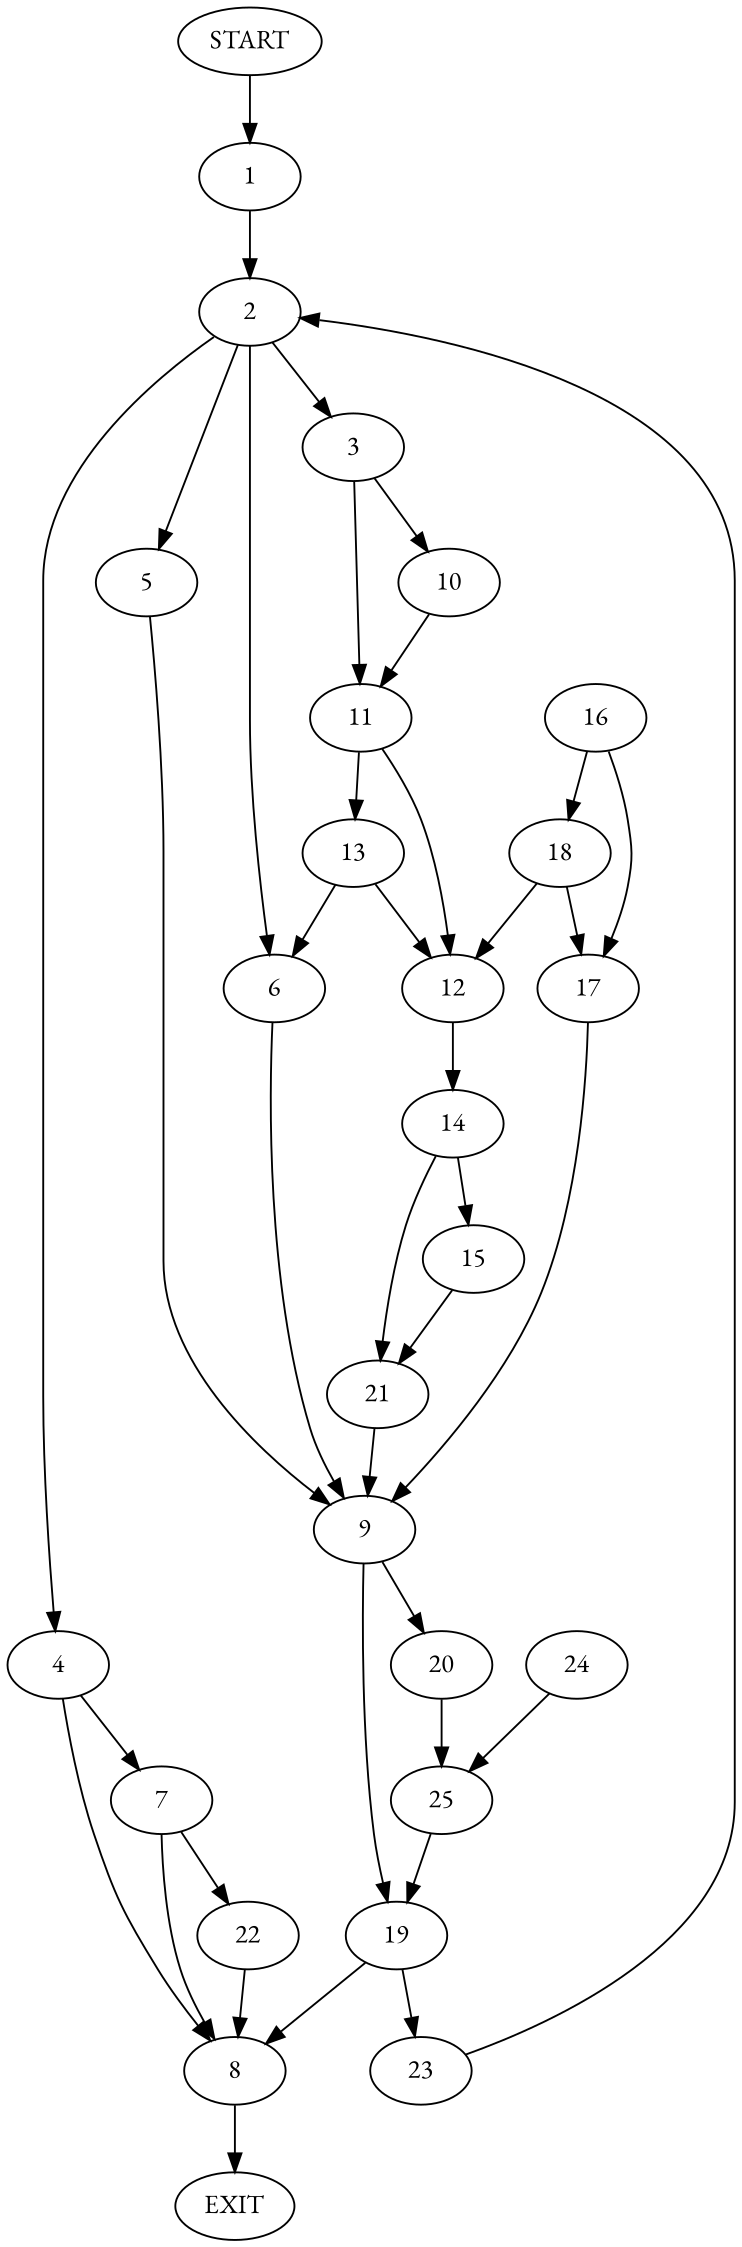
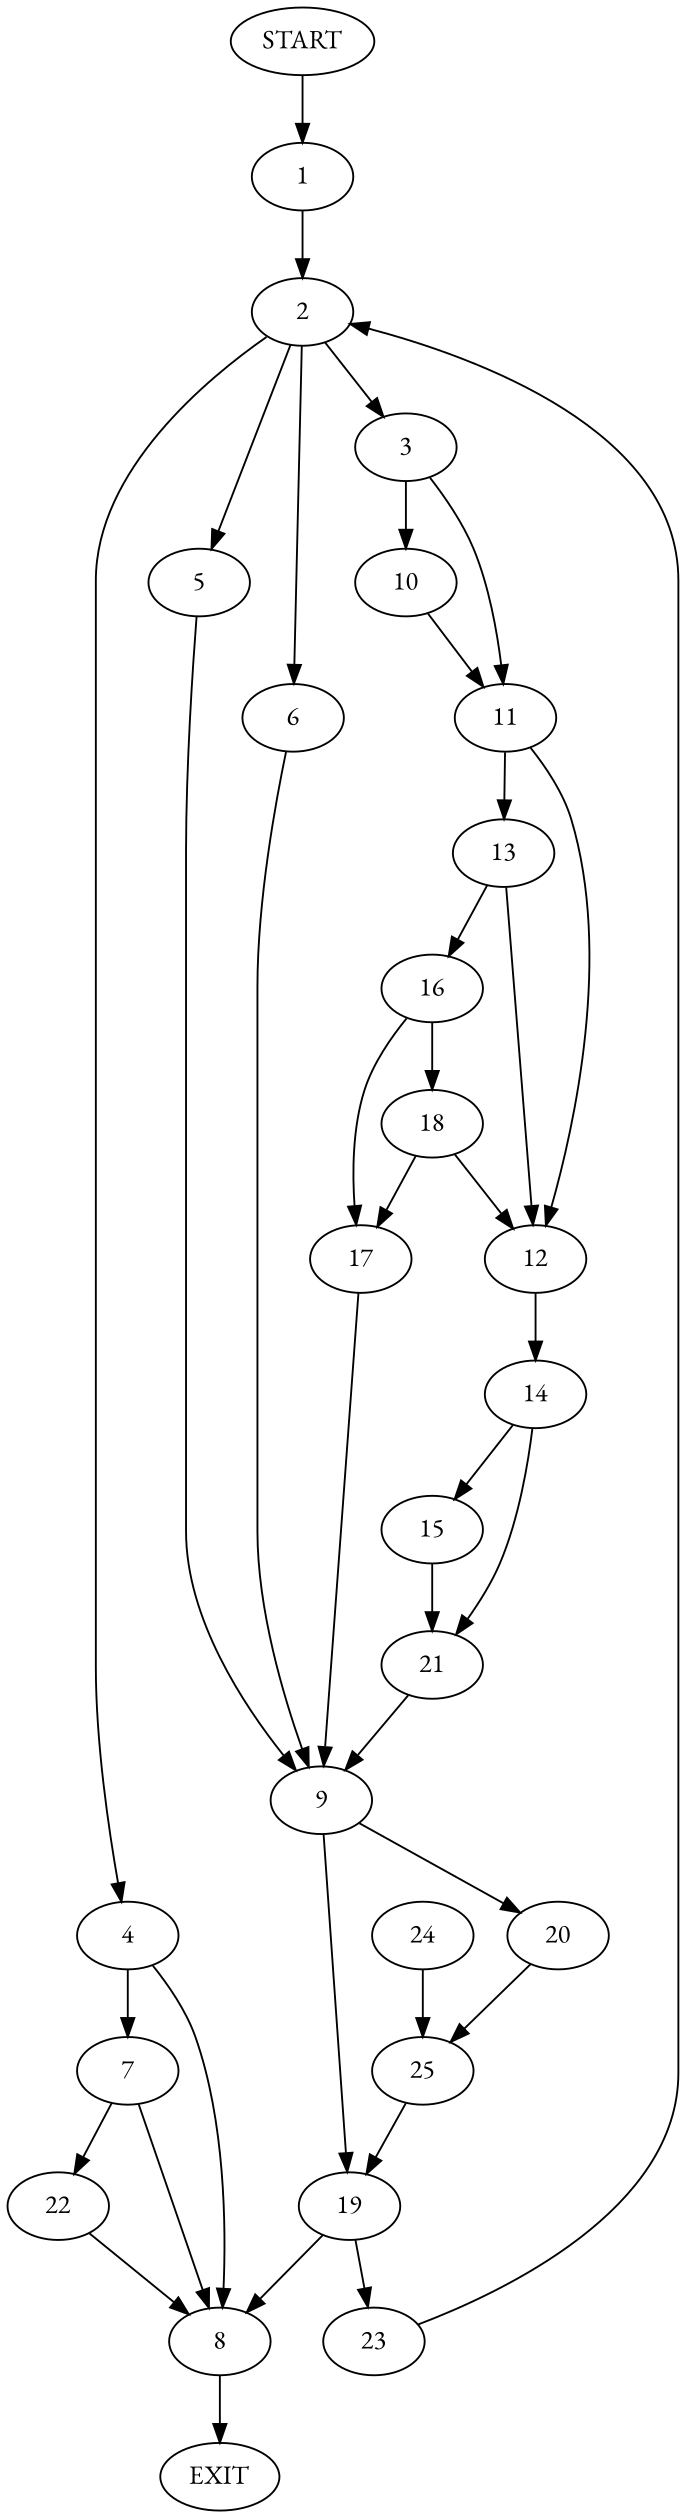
(319, 912) -> (472, 912)
